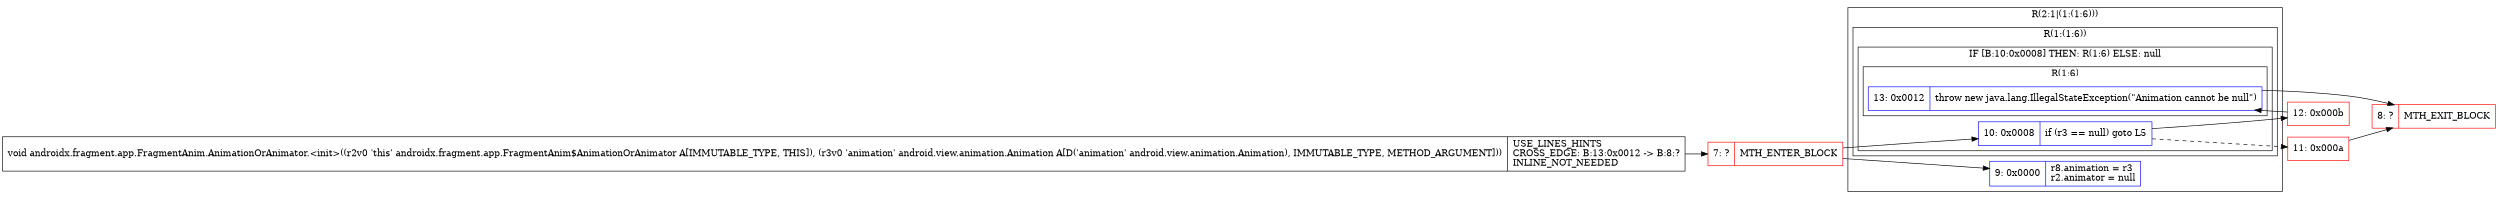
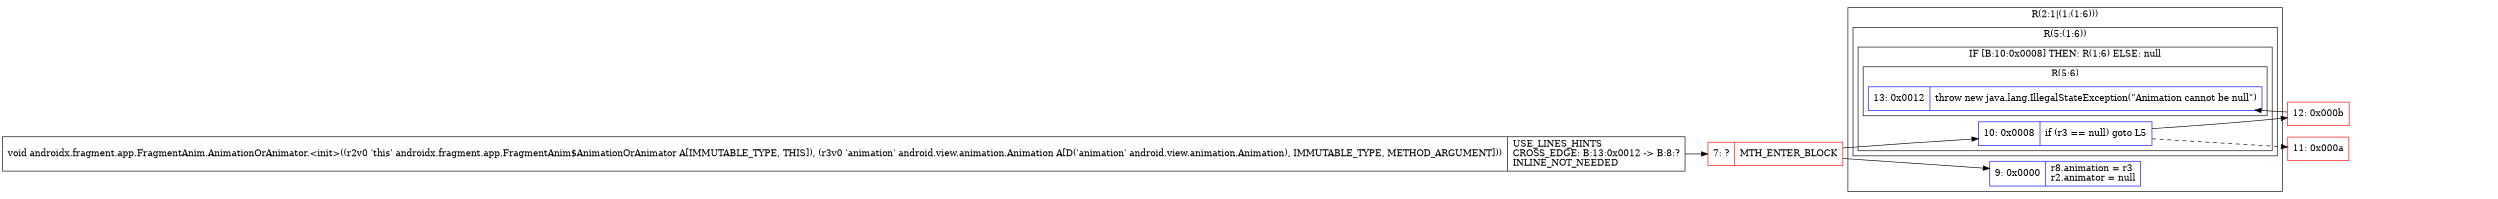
(2065, 35) -> (2065, 35)
(2065, 74) -> (2065, 74)
(2434, 116) -> none
